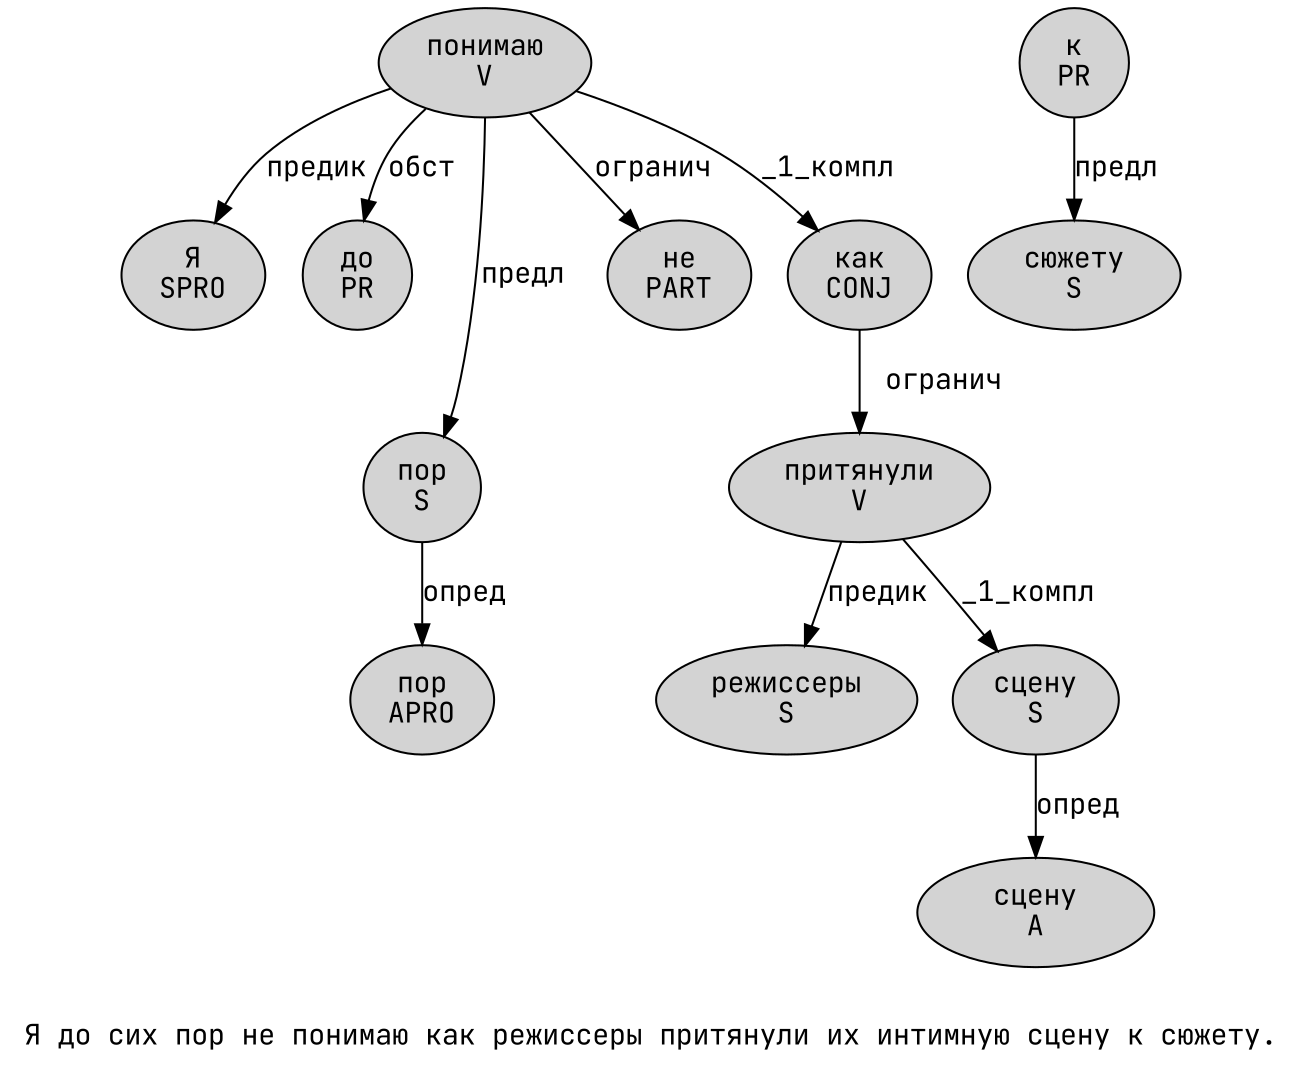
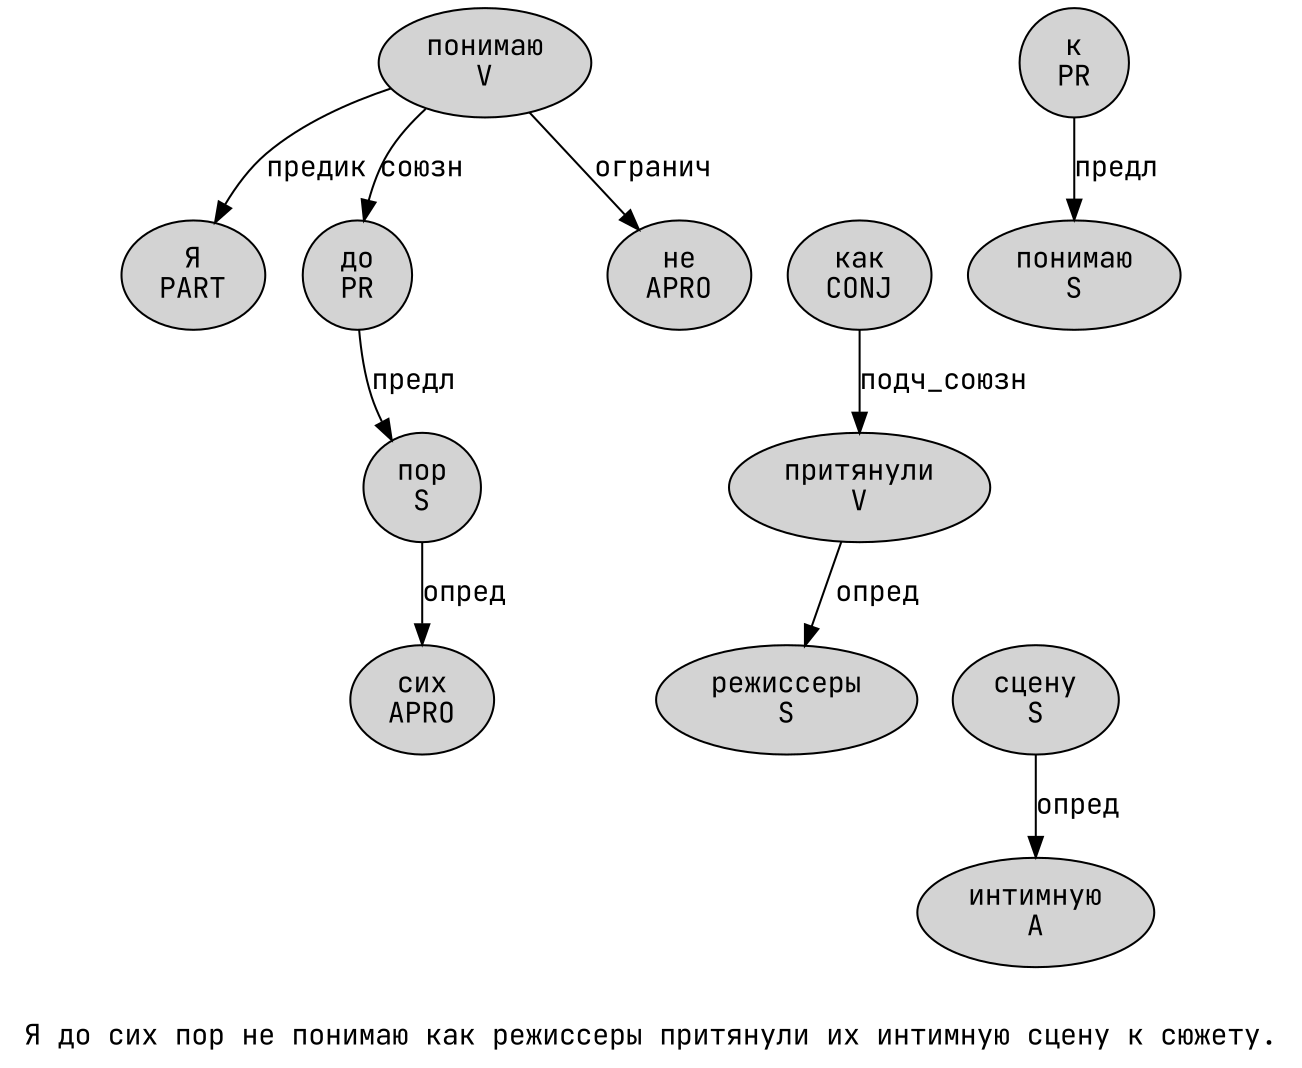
(697, 141) -> none
(422, 169) -> (422, 169)
(477, 268) -> (366, 377)
(193, 275) -> (193, 275)
(679, 275) -> (679, 275)
(1074, 275) -> (1074, 275)
(944, 381) -> (944, 381)
(944, 587) -> none
(878, 594) -> (878, 594)
(422, 700) -> (422, 700)
(1036, 912) -> (1036, 912)
